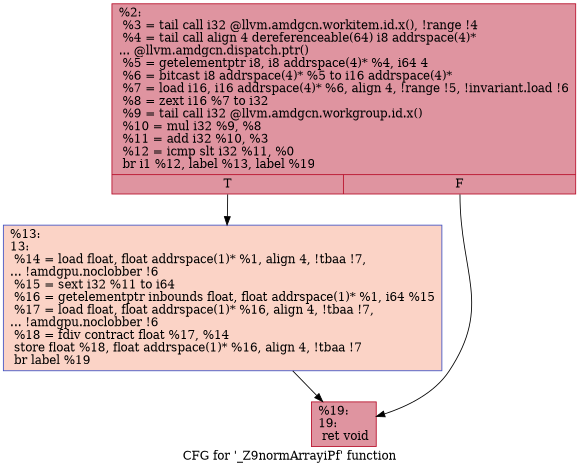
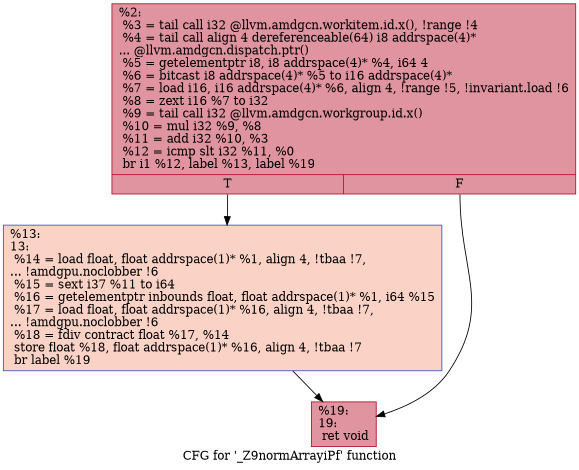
(93, 285) -> (93, 285)
